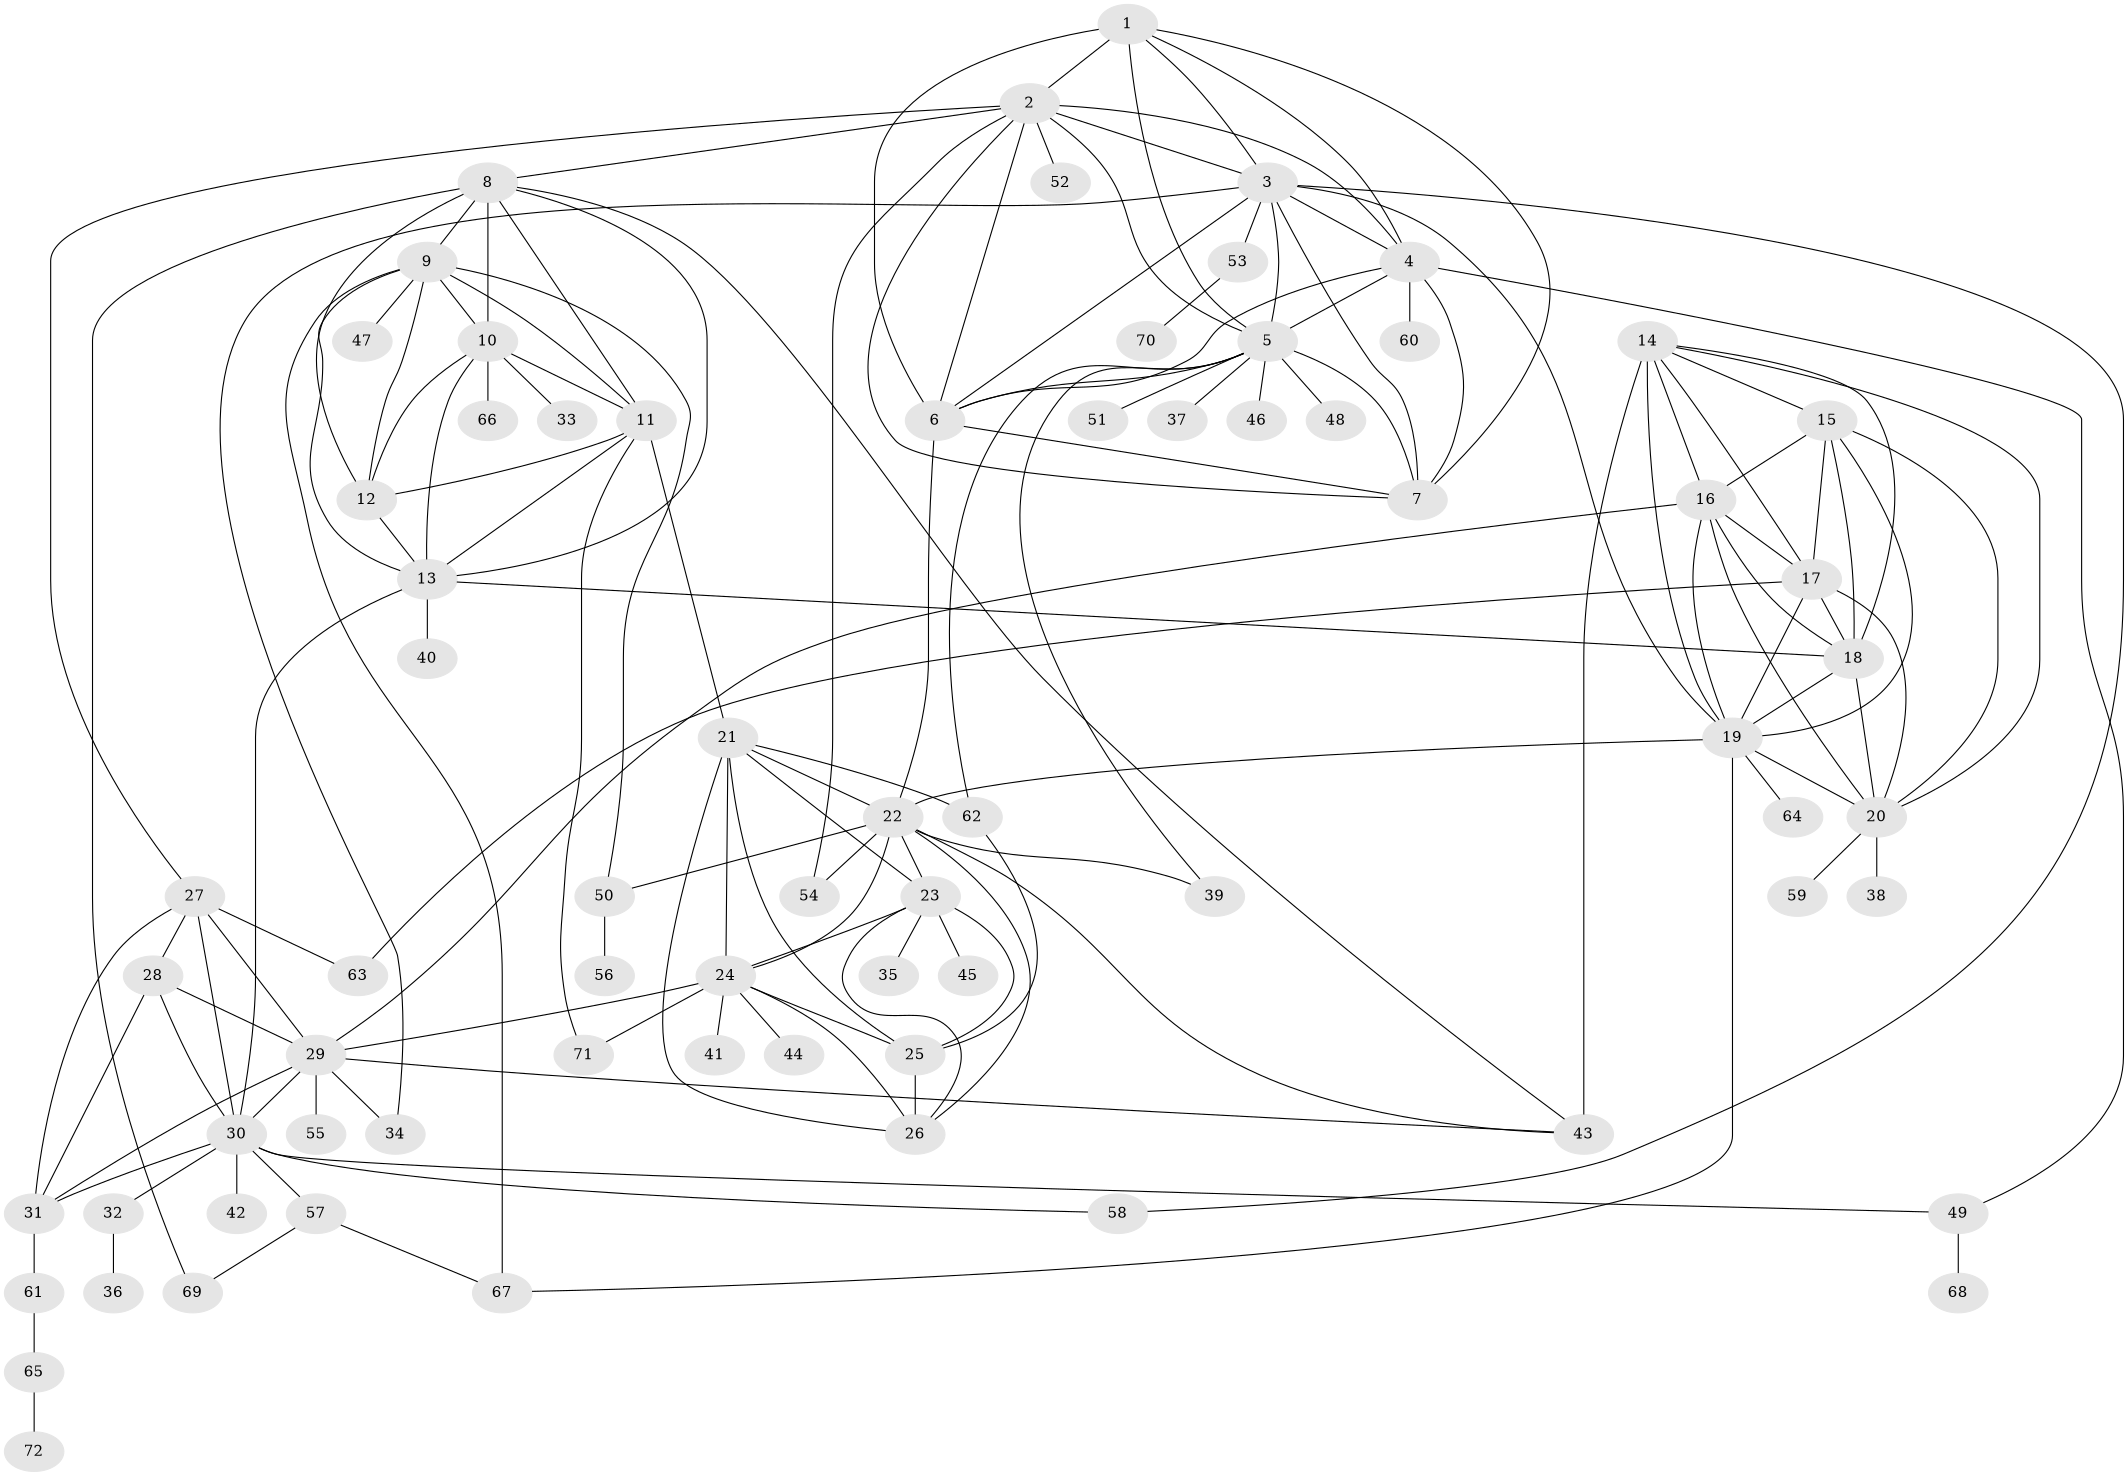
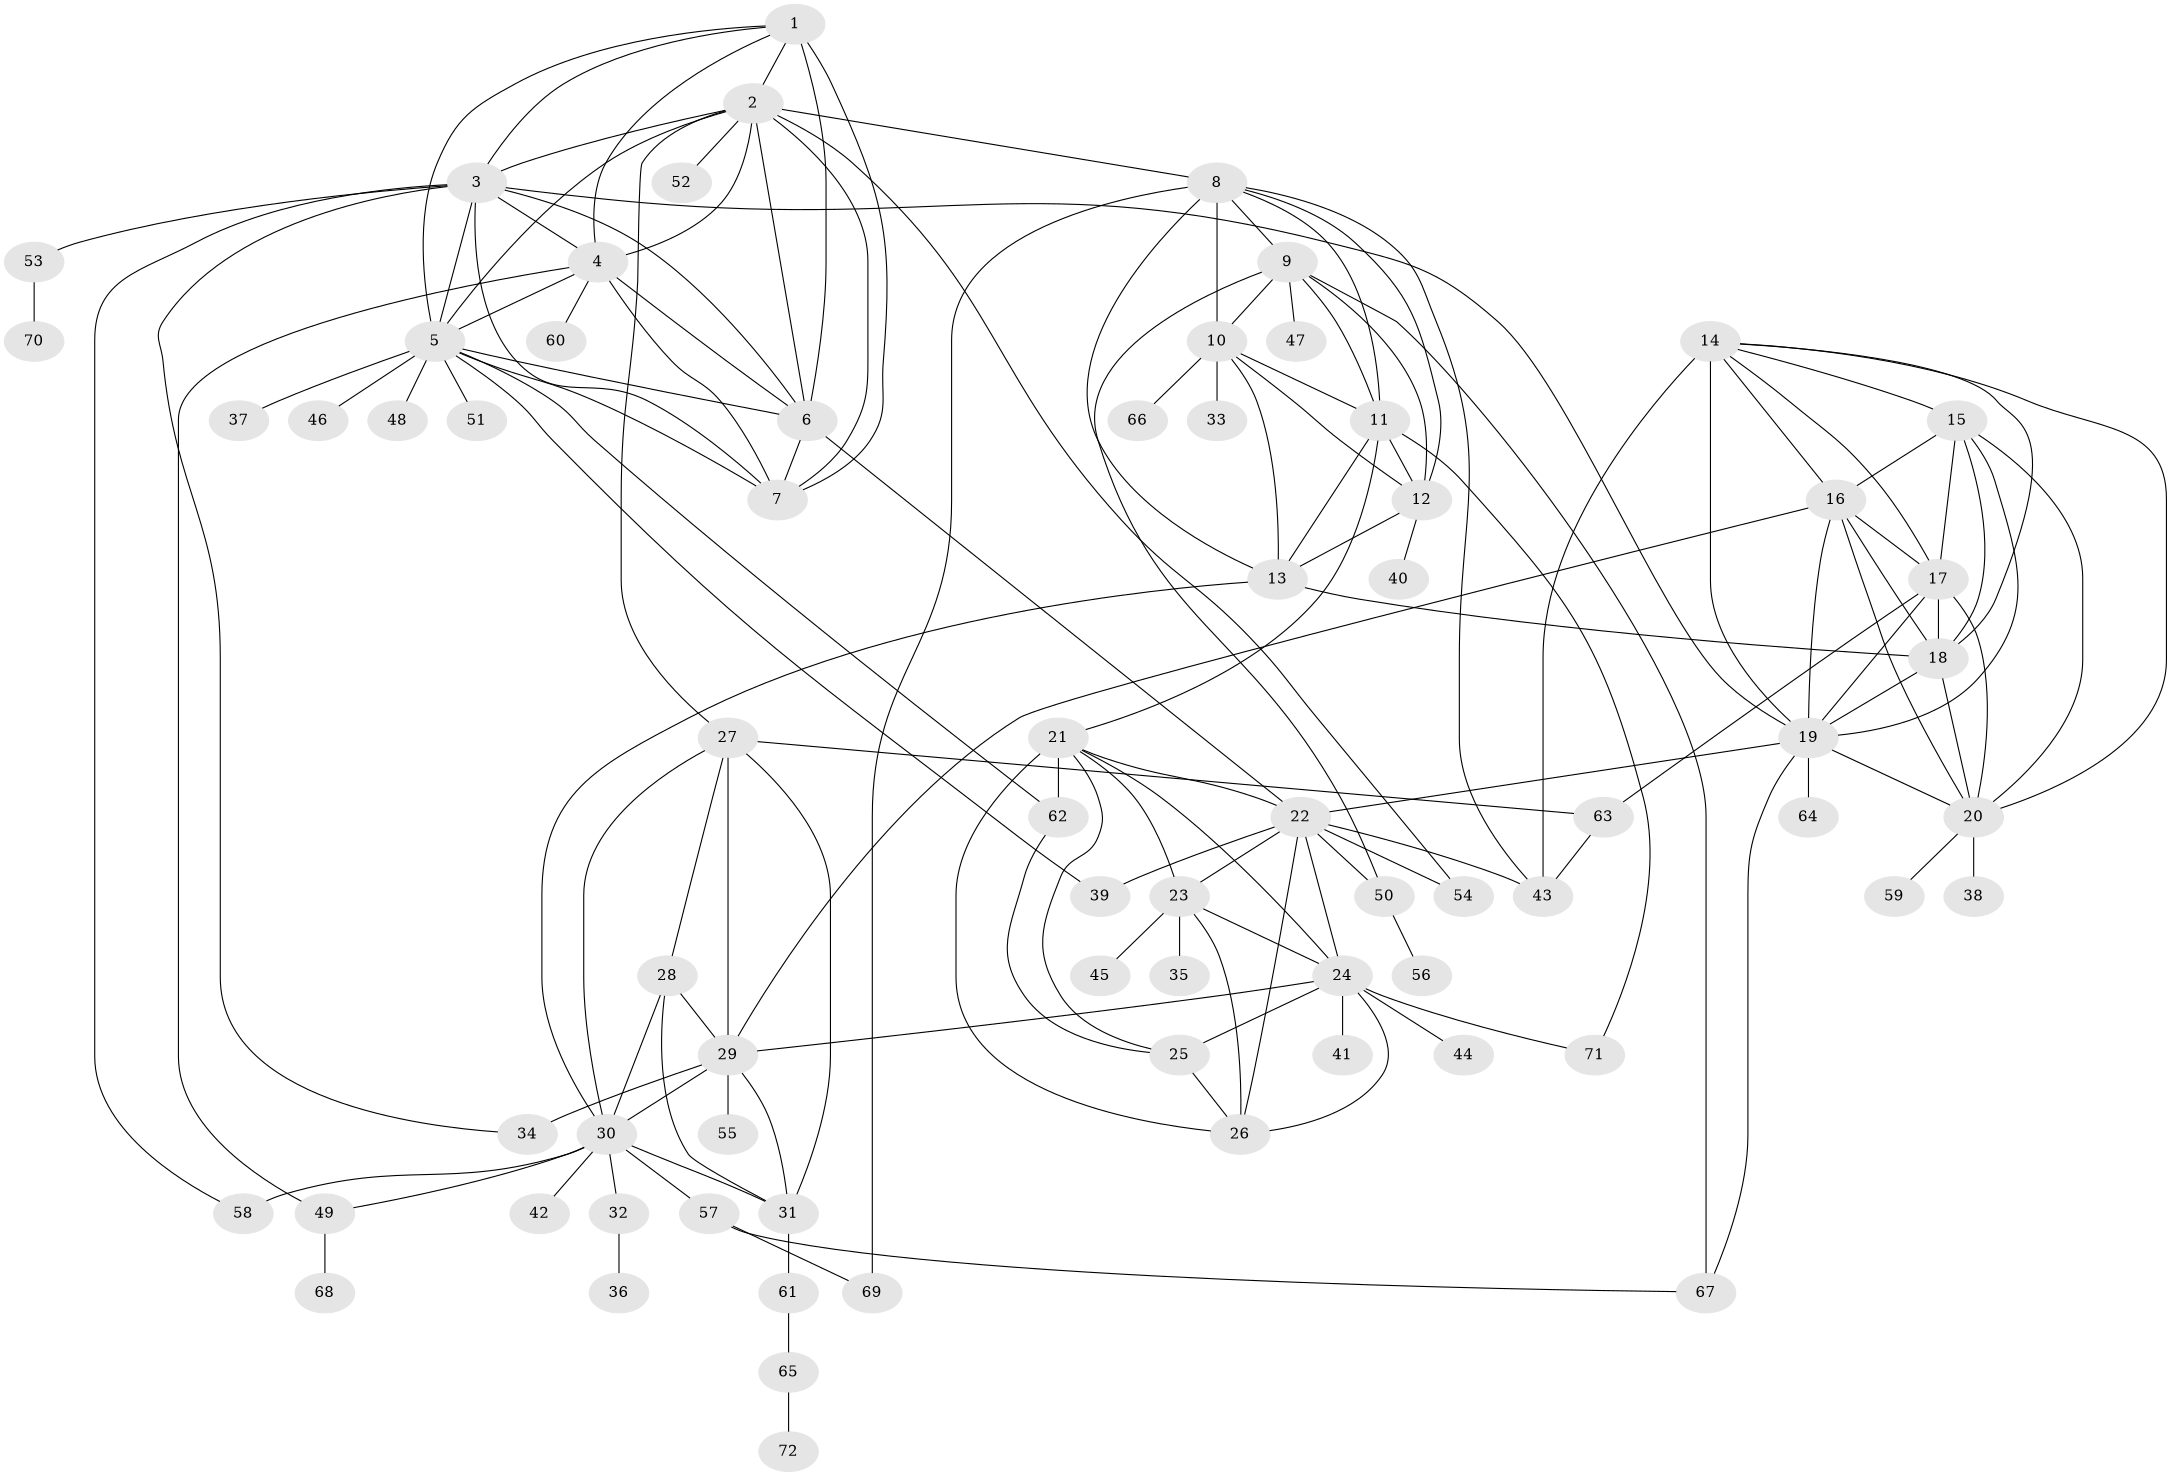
(316, 420) -> none
(427, 619) -> (1410, 540)
(1013, 982) -> none
(980, 1102) -> (1573, 857)
